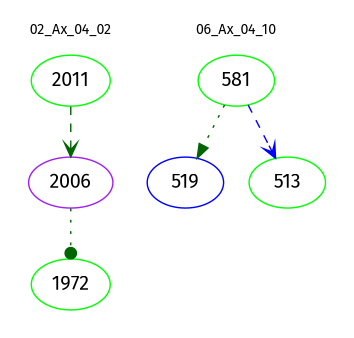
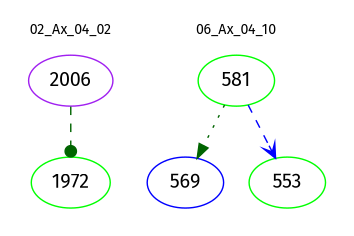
(71, 81) -> none
(185, 183) -> (185, 183)
(287, 183) -> (287, 183)
(71, 228) -> (71, 126)
